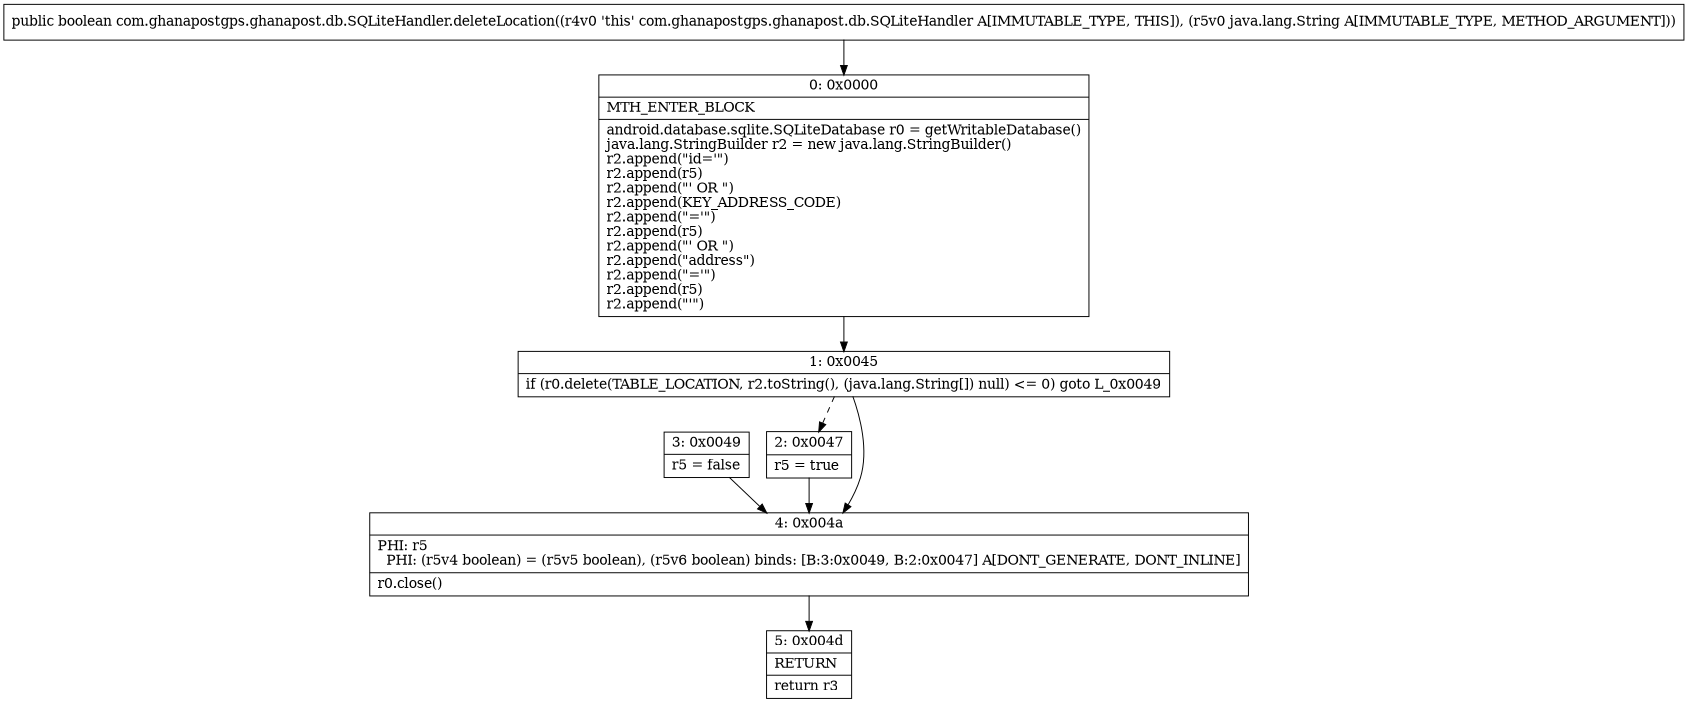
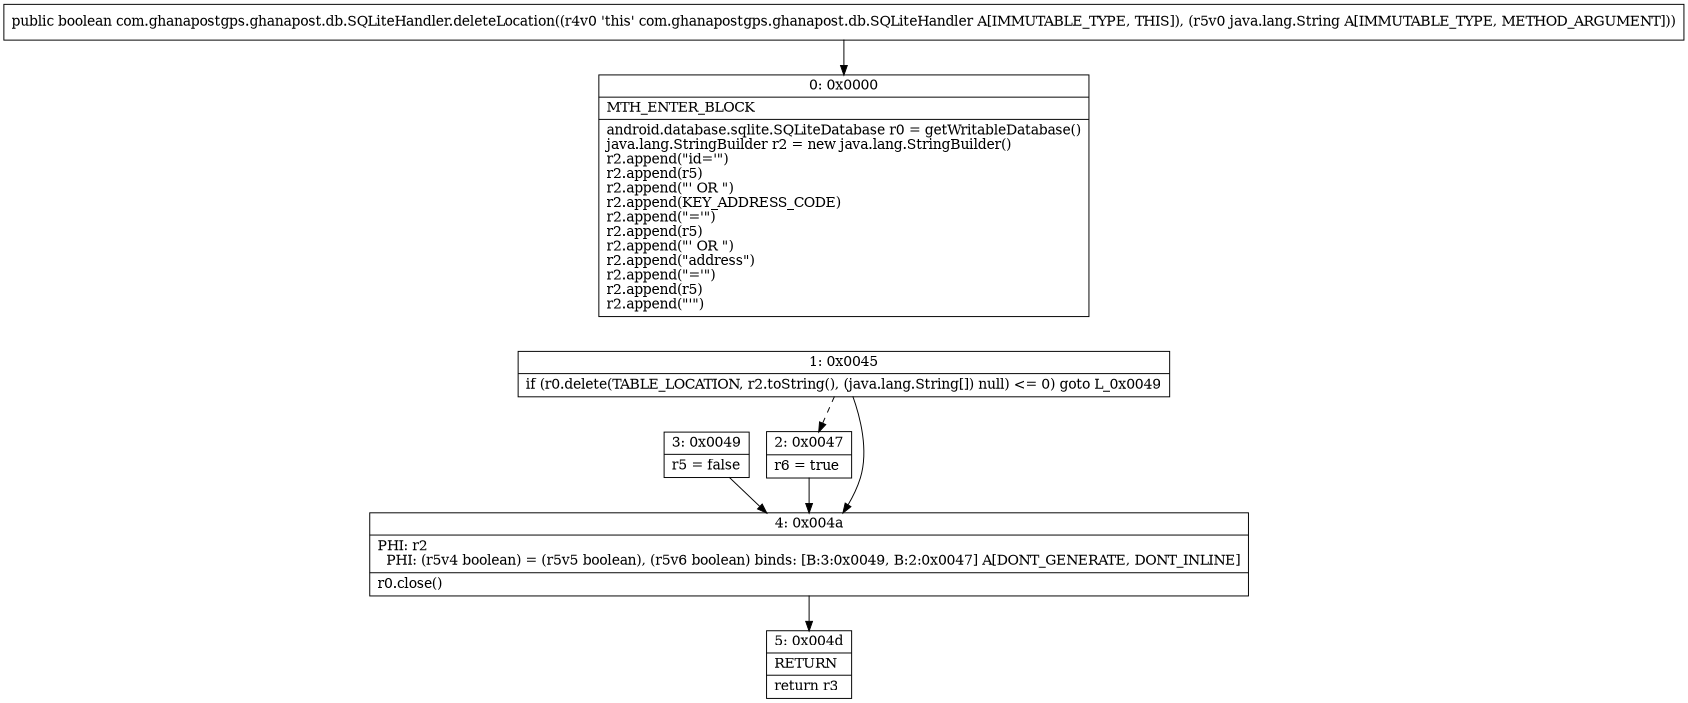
(844, 329) -> none
(807, 466) -> (807, 466)
(405, 546) -> (405, 546)
